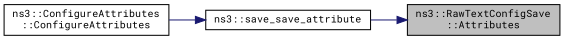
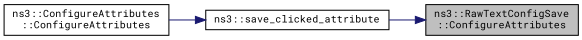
(288, 20) -> (297, 20)
(484, 20) -> (502, 20)
